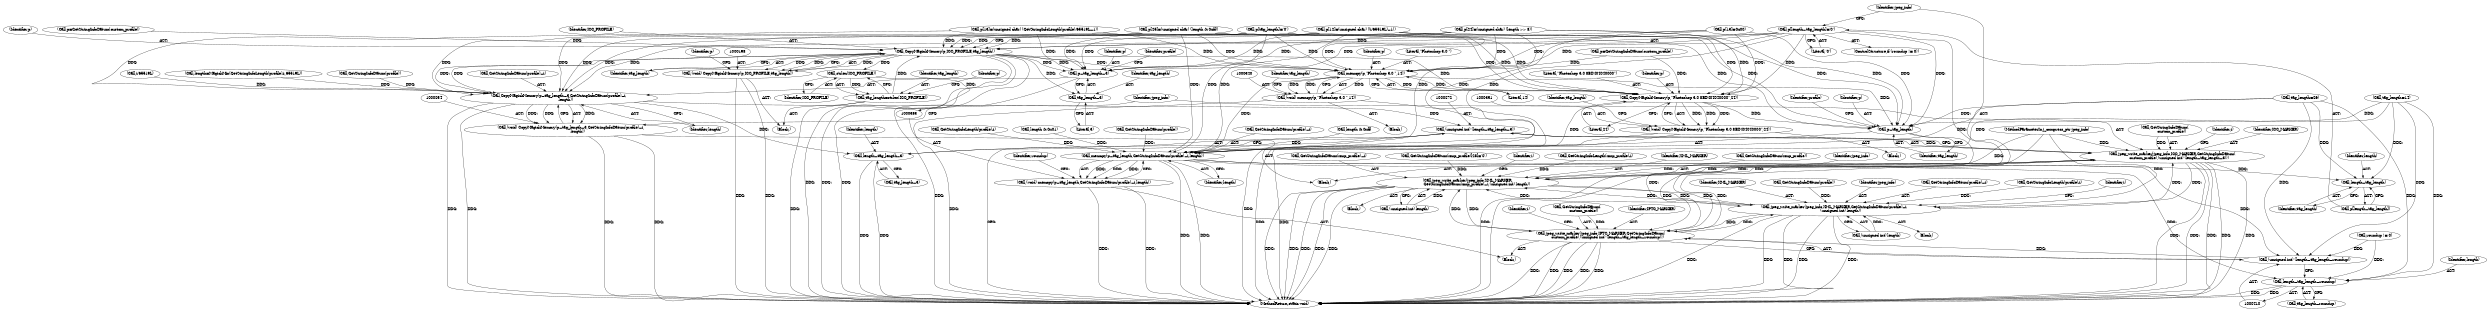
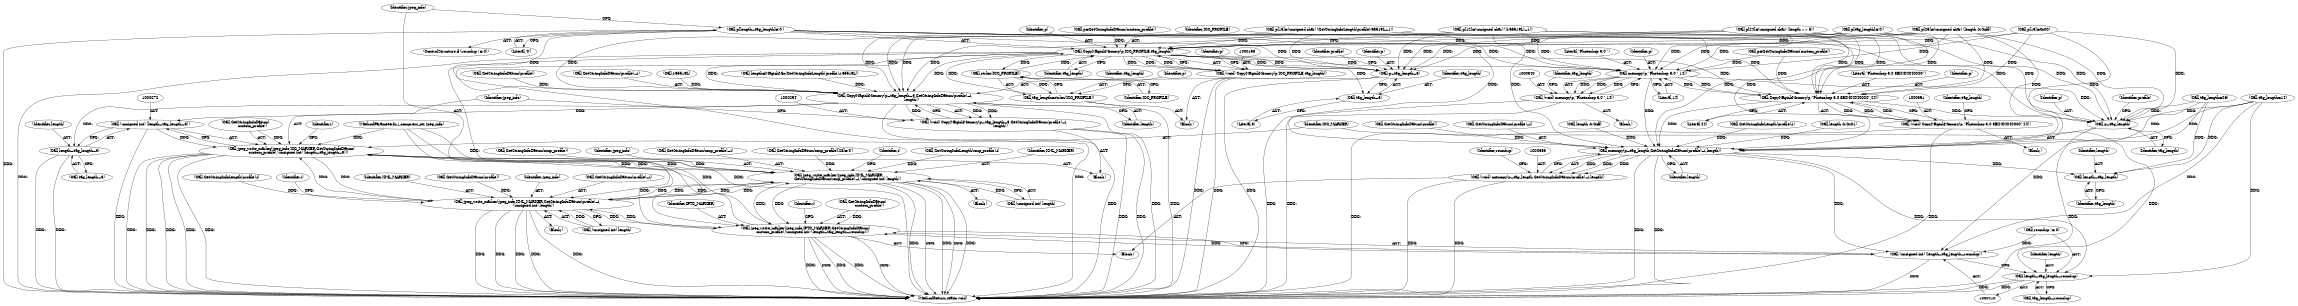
(951, 80) -> (1052, 62)
(2406, 193) -> (1830, 135)
(2365, 209) -> none
(992, 222) -> (121, 217)
(2379, 260) -> (2077, 255)
none -> (1459, 296)
